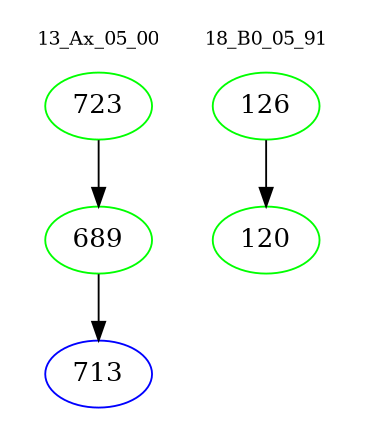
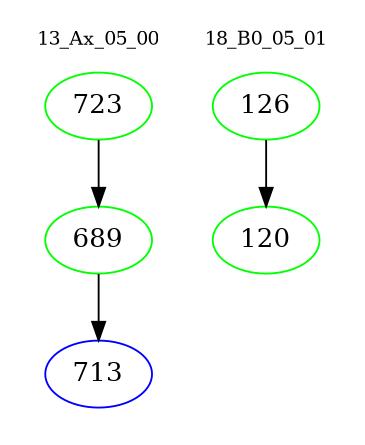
(266, 40) -> (266, 40)
